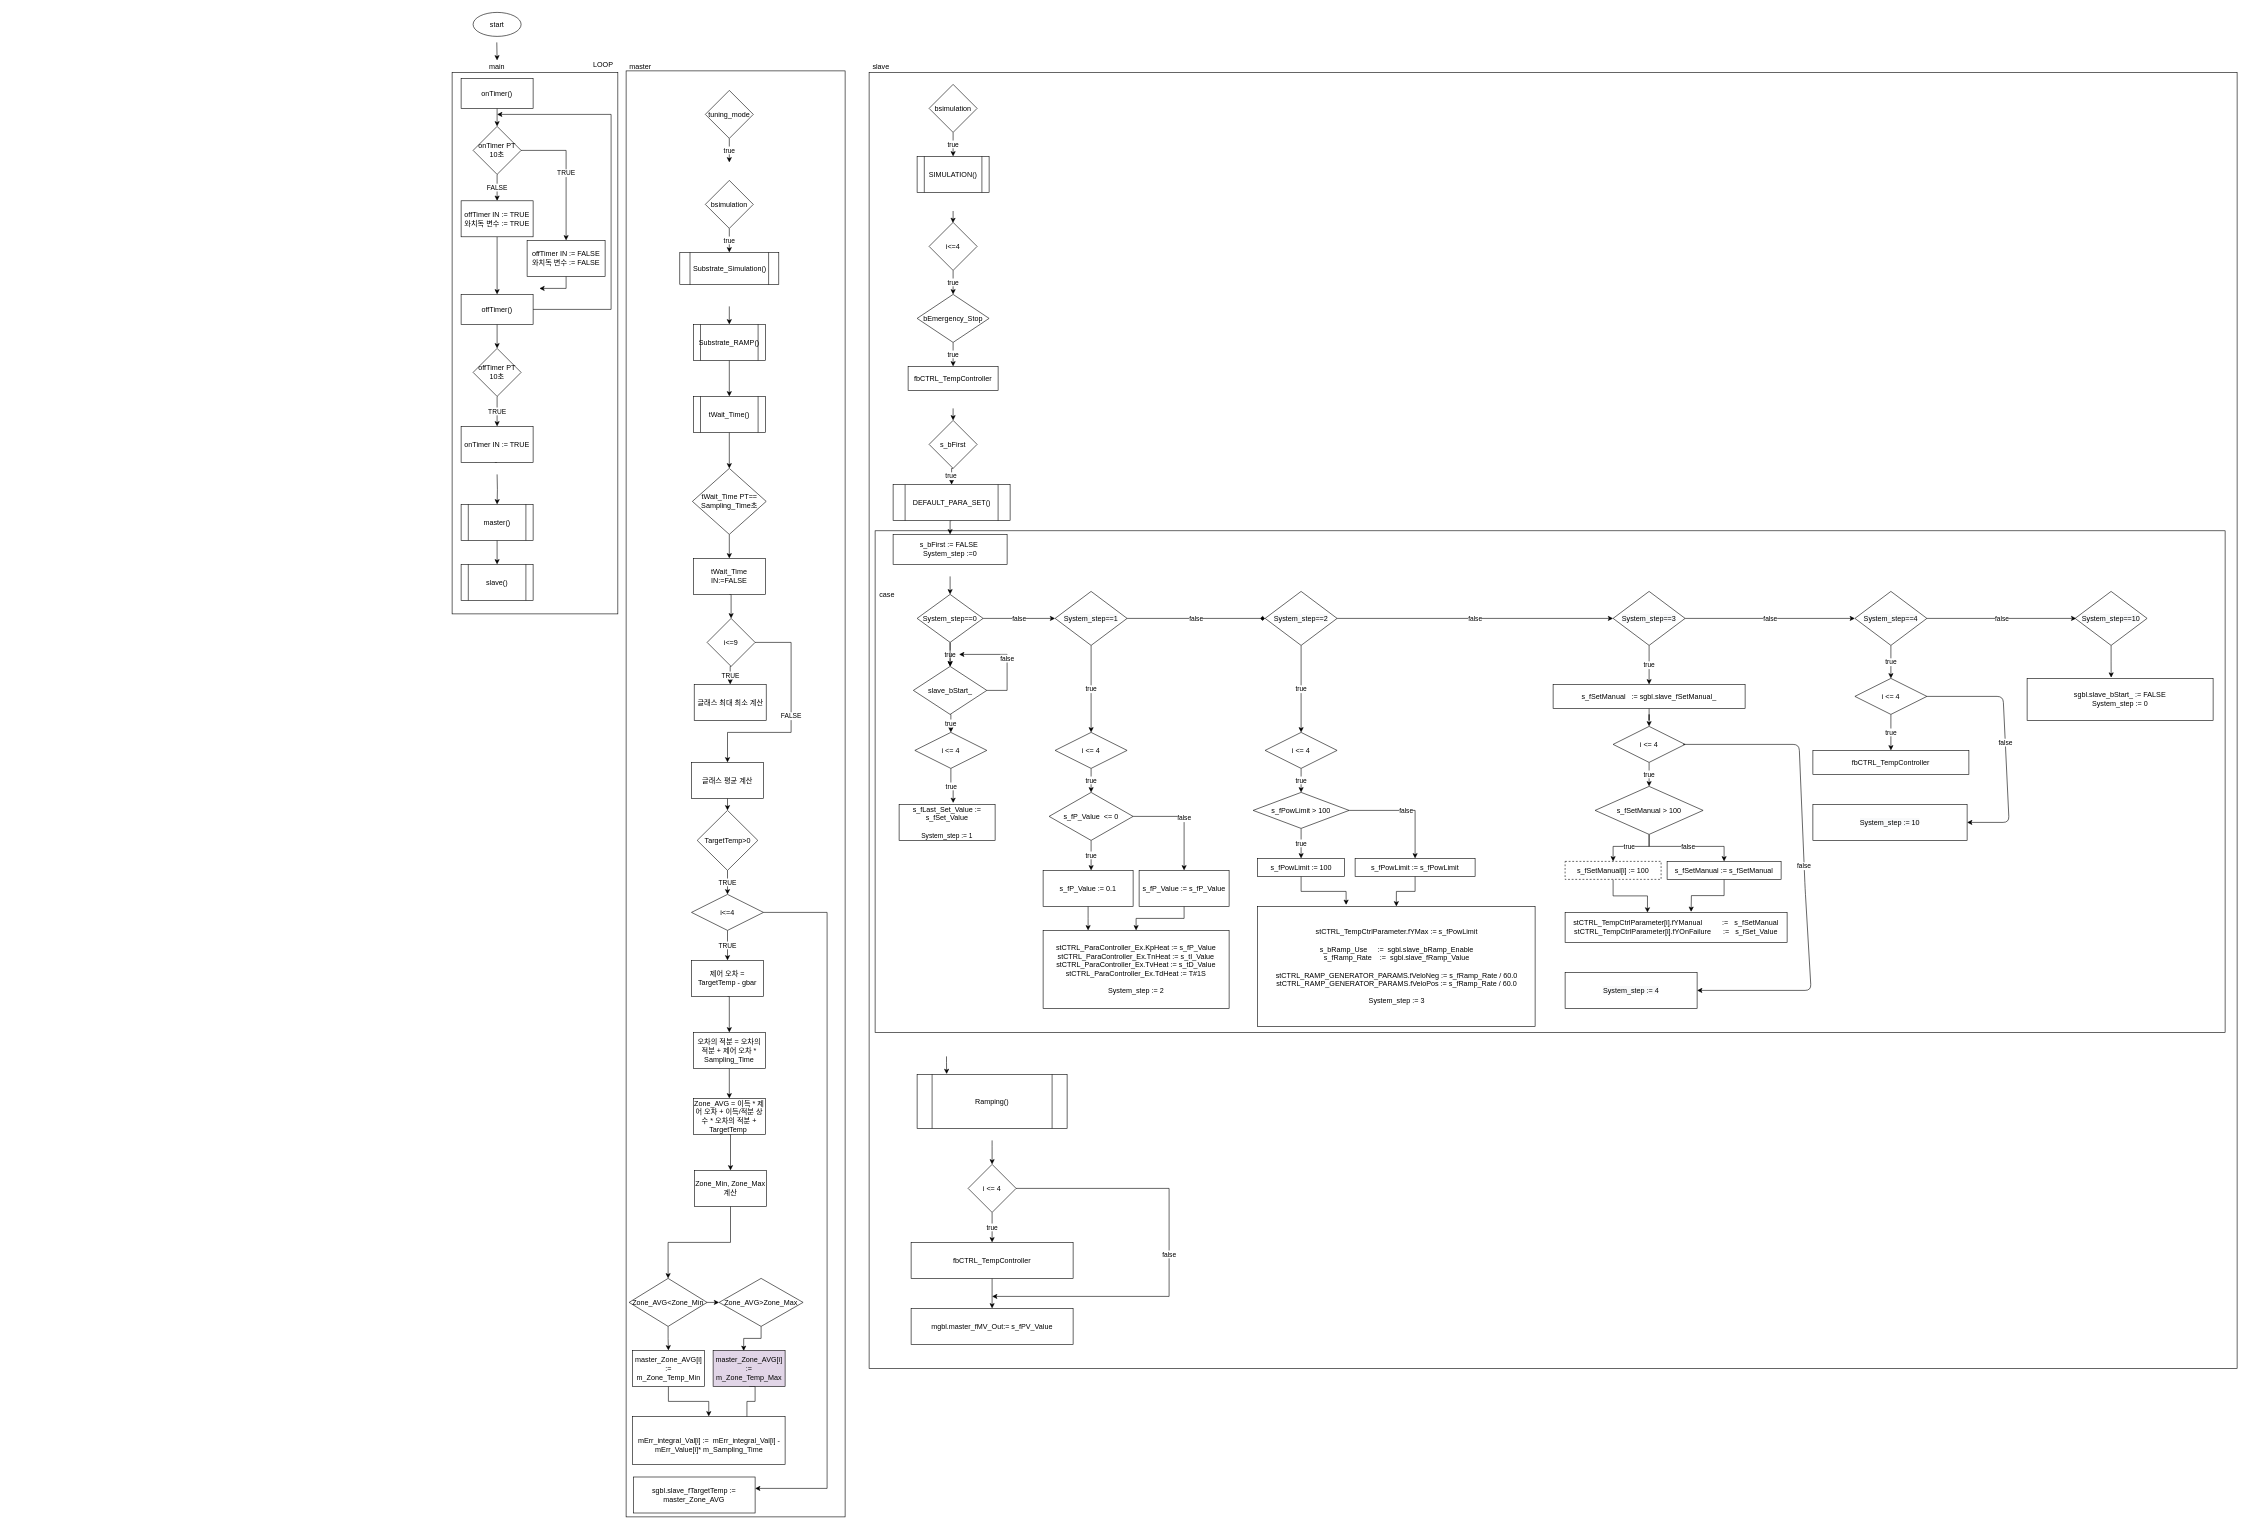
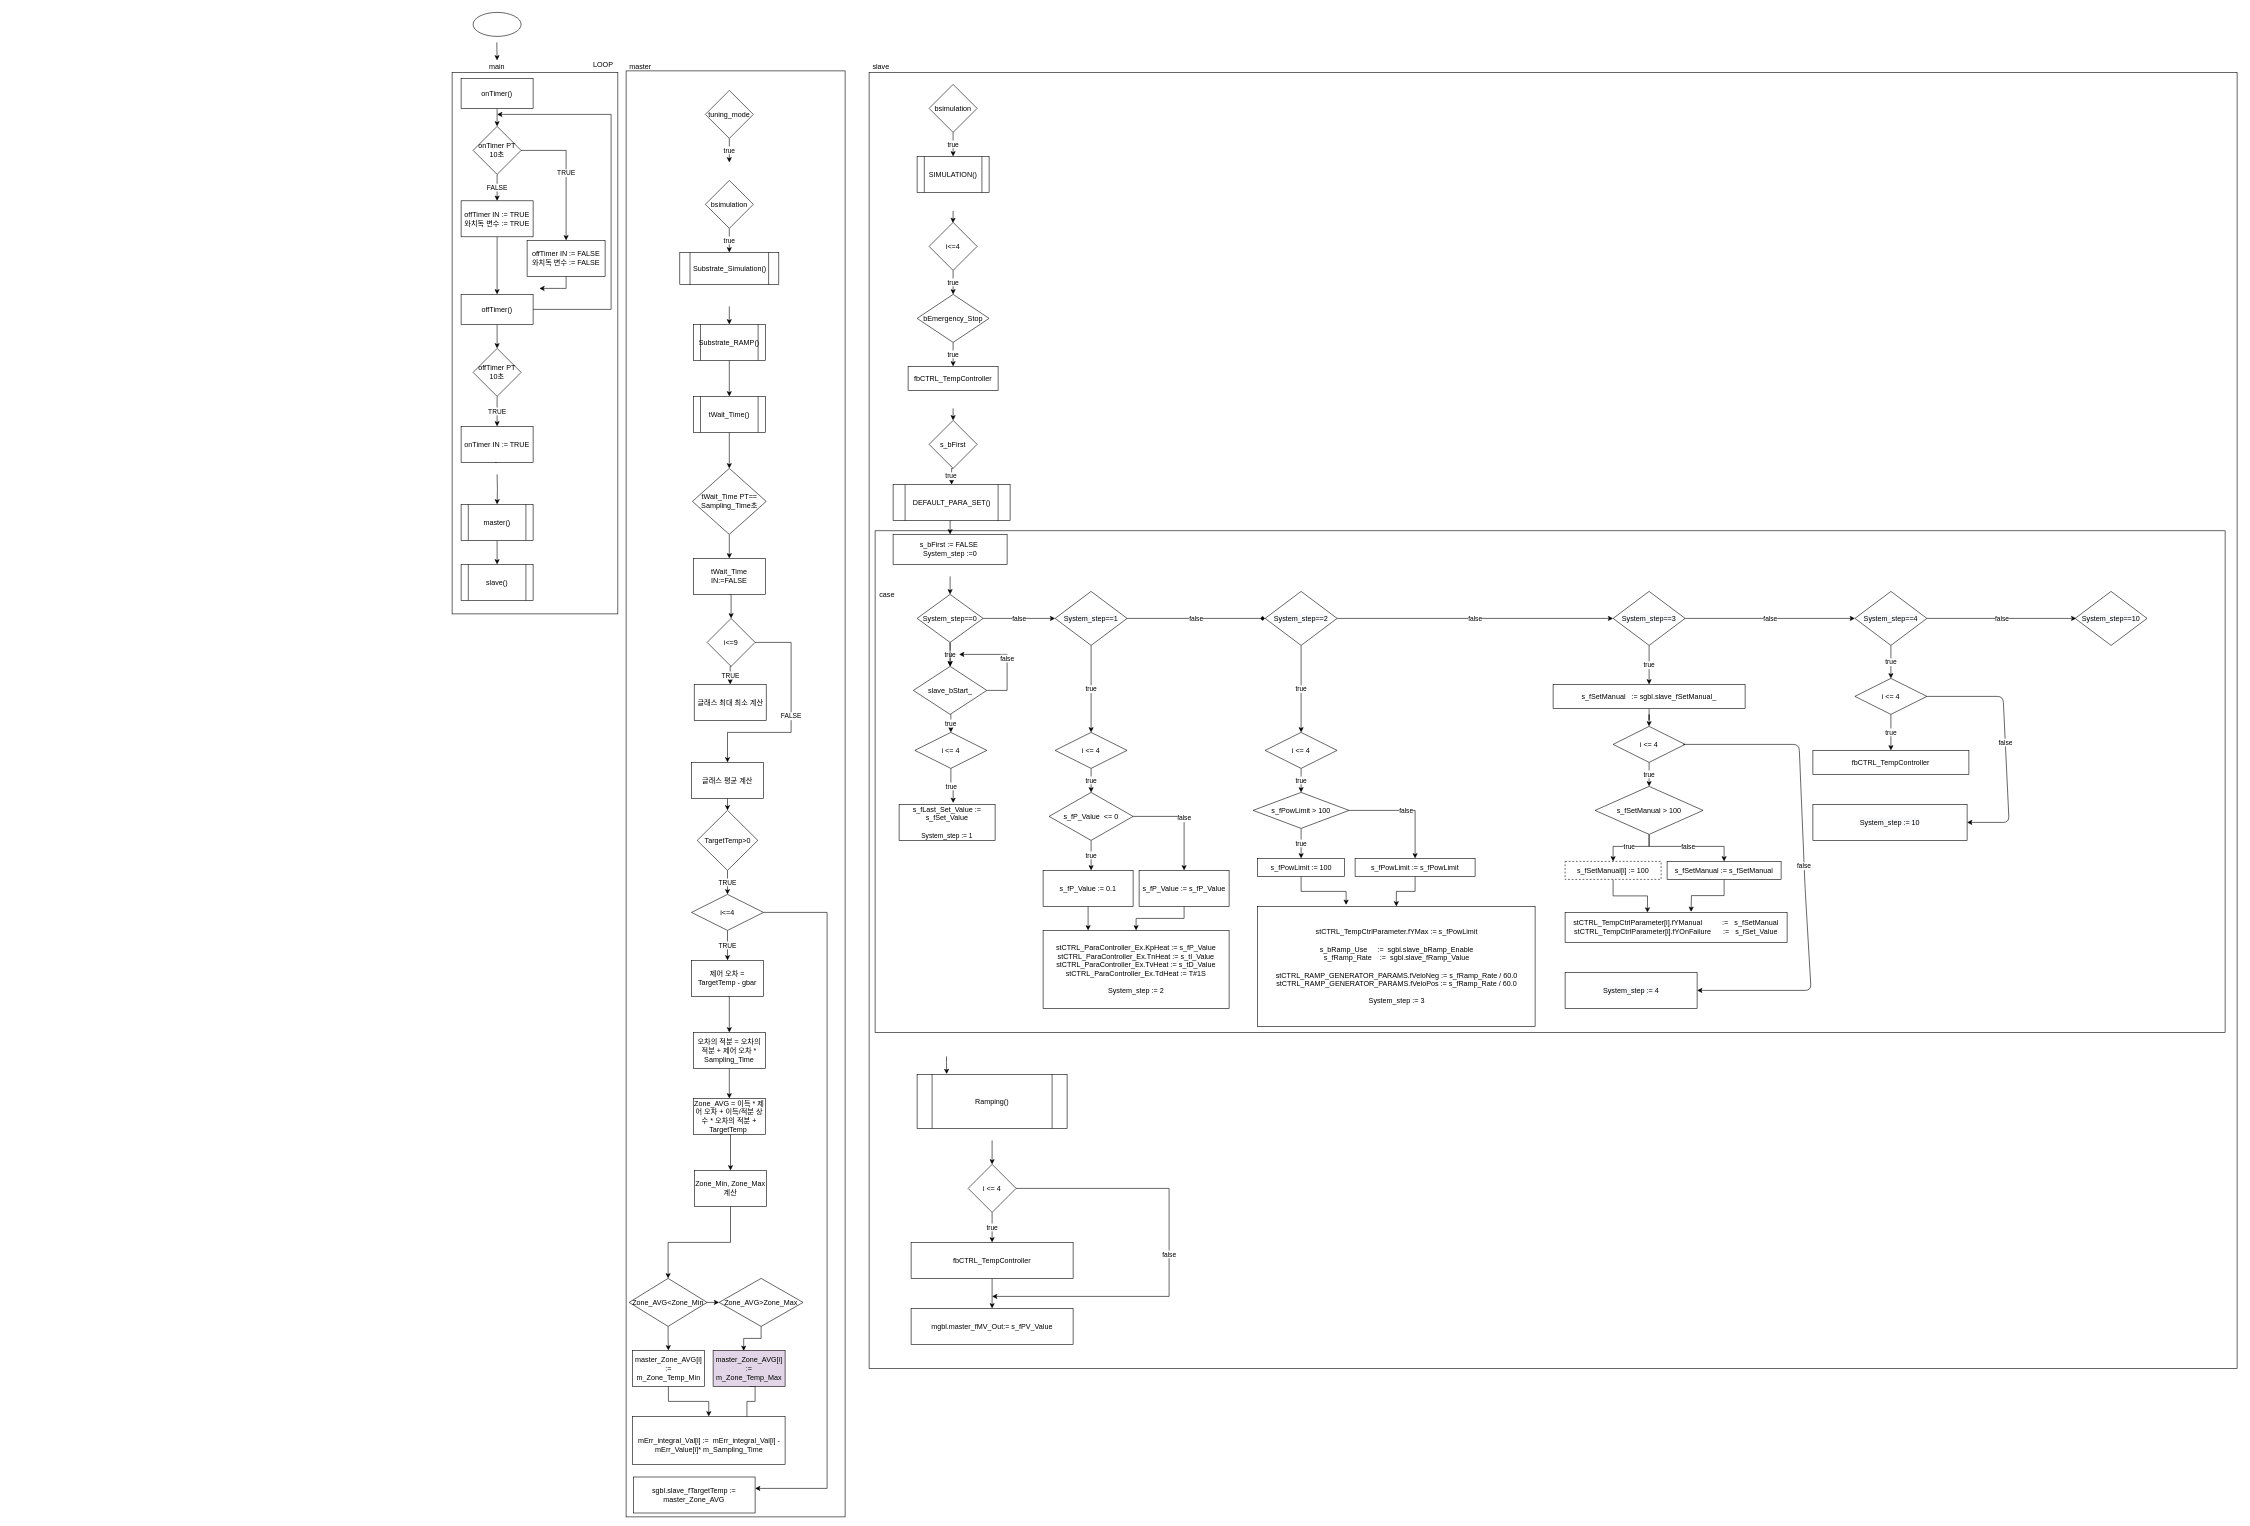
(497, 24) -> none
(2111, 673) -> none
(2120, 699) -> none
